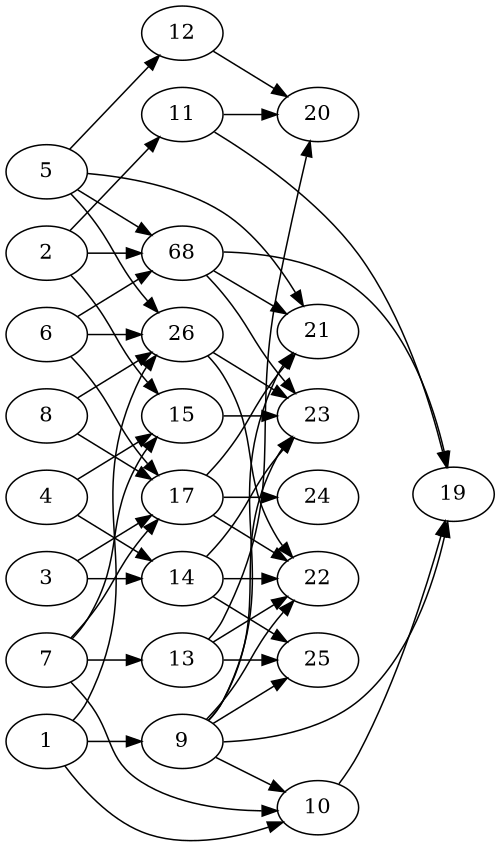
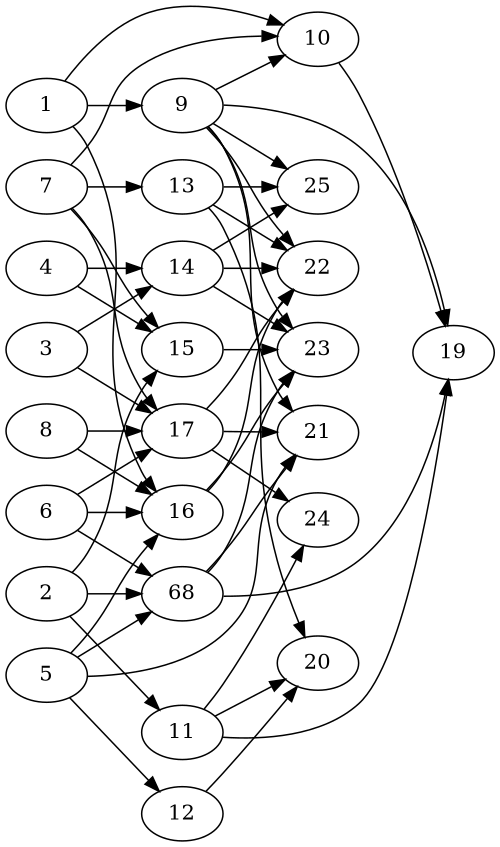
(182, 335) -> (182, 512)
none -> (254, 636)
